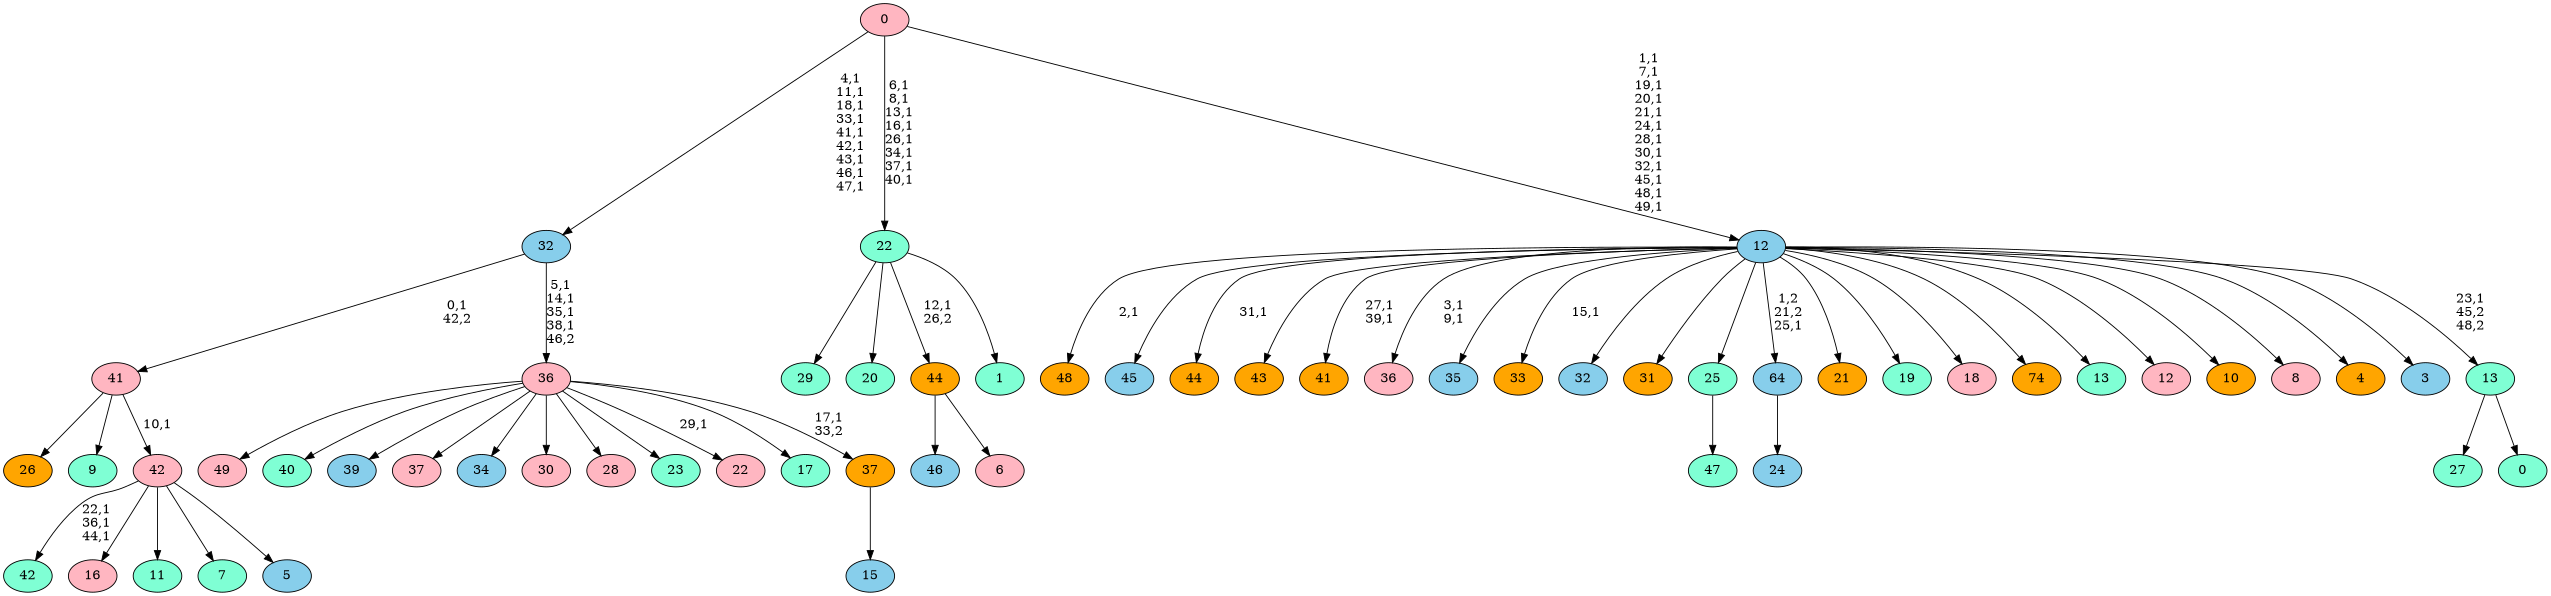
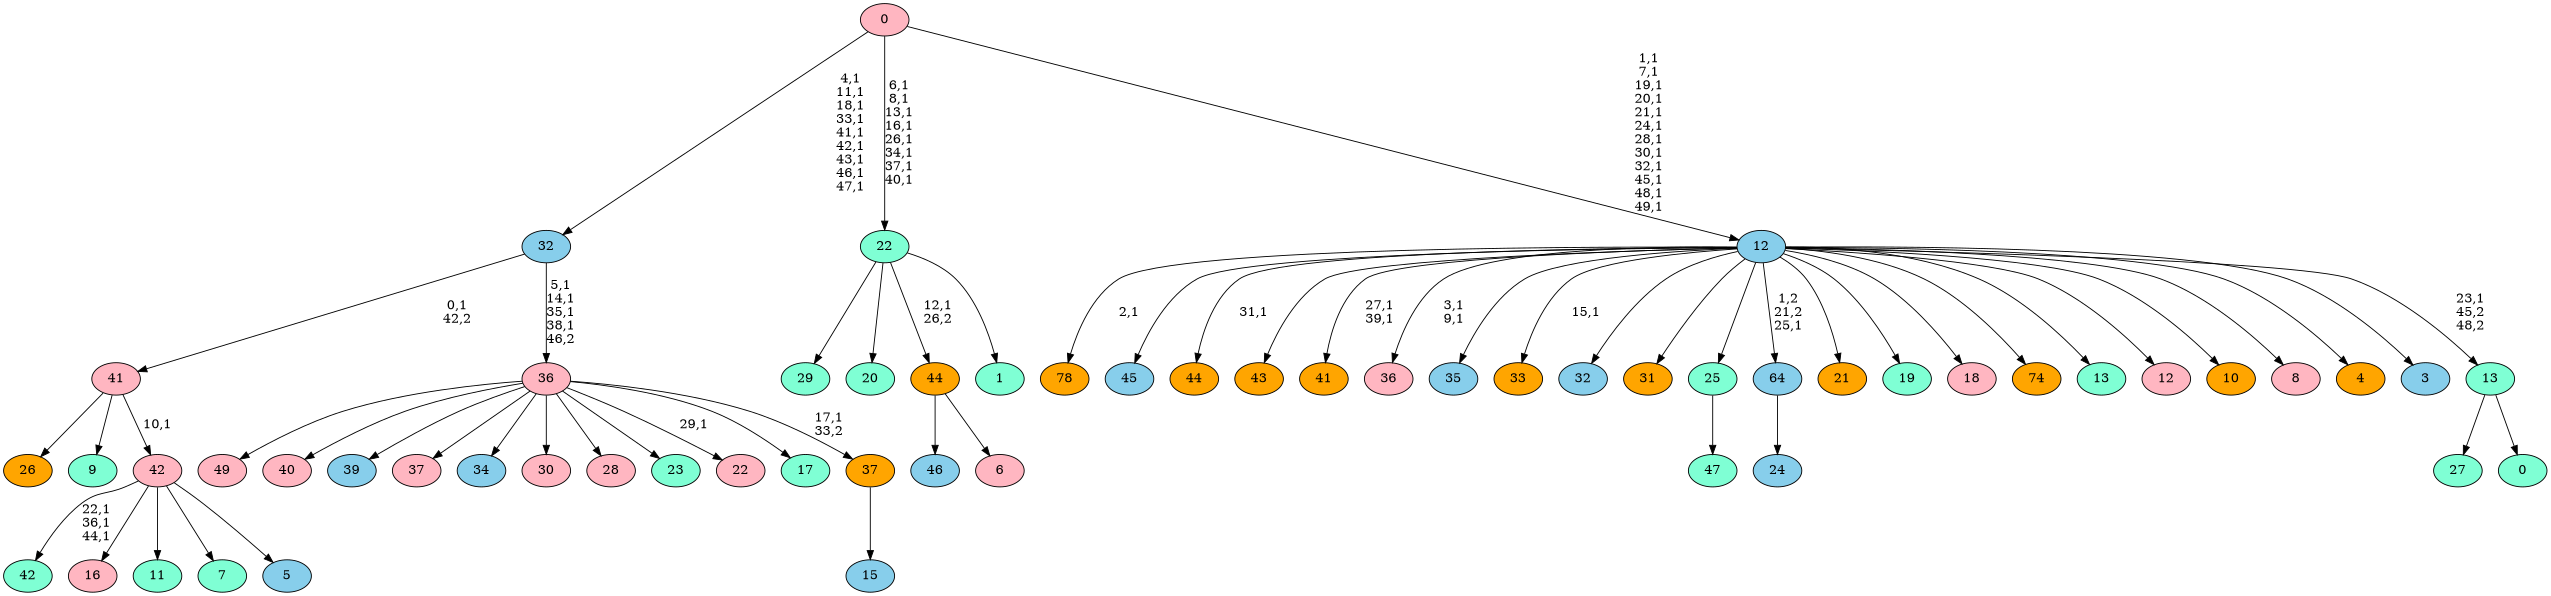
(1065, 379) -> (1065, 379)
(287, 471) -> (287, 471)
